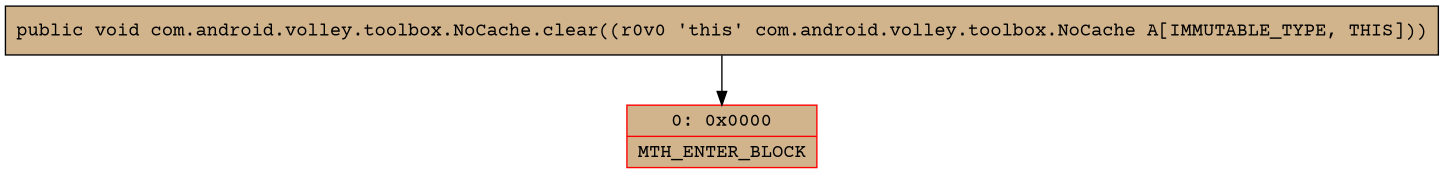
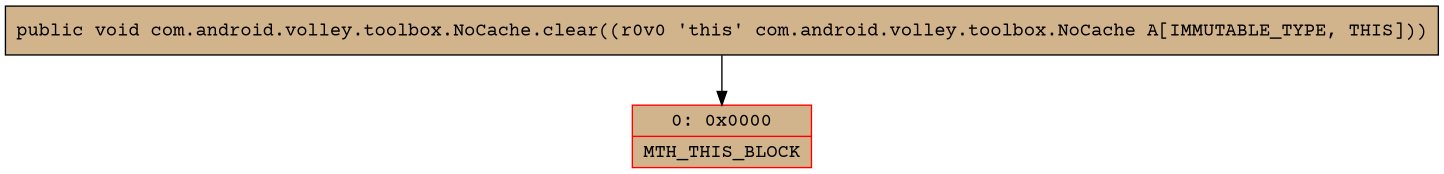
(722, 151) -> (722, 151)
